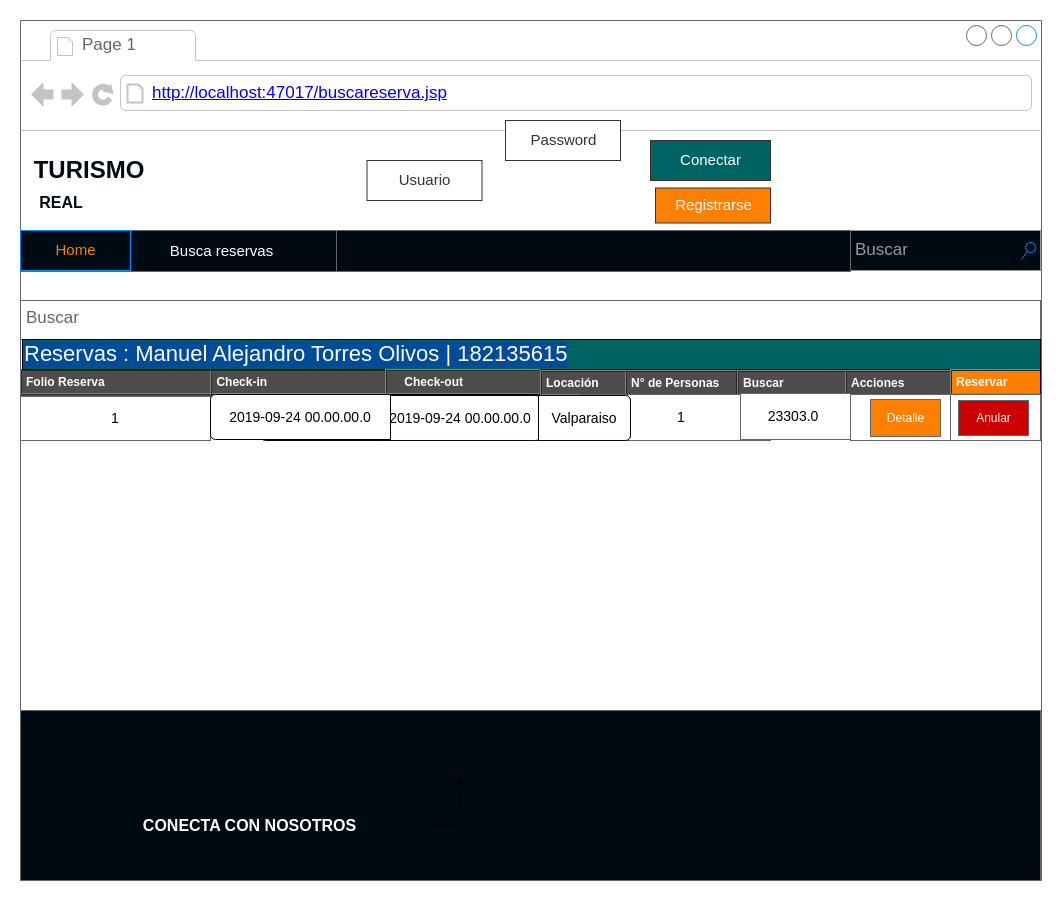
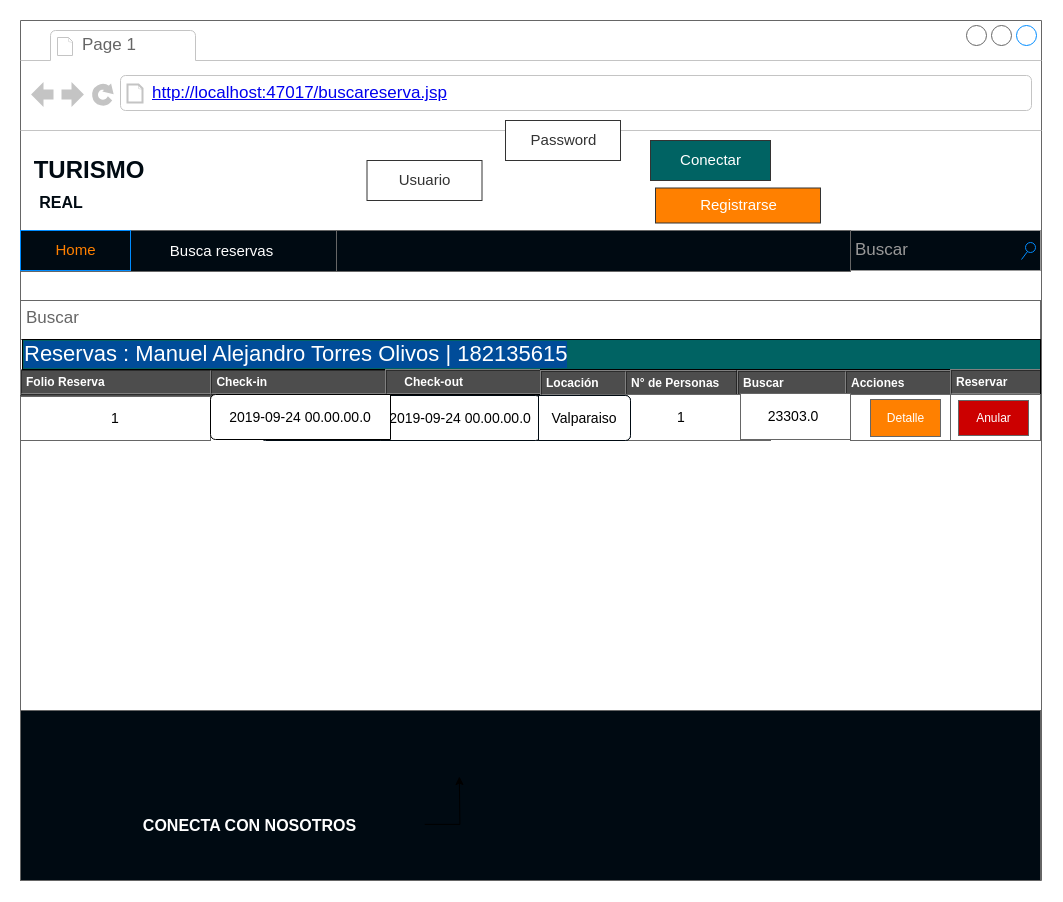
(713, 206) -> (738, 206)
(996, 382) -> (996, 382)
